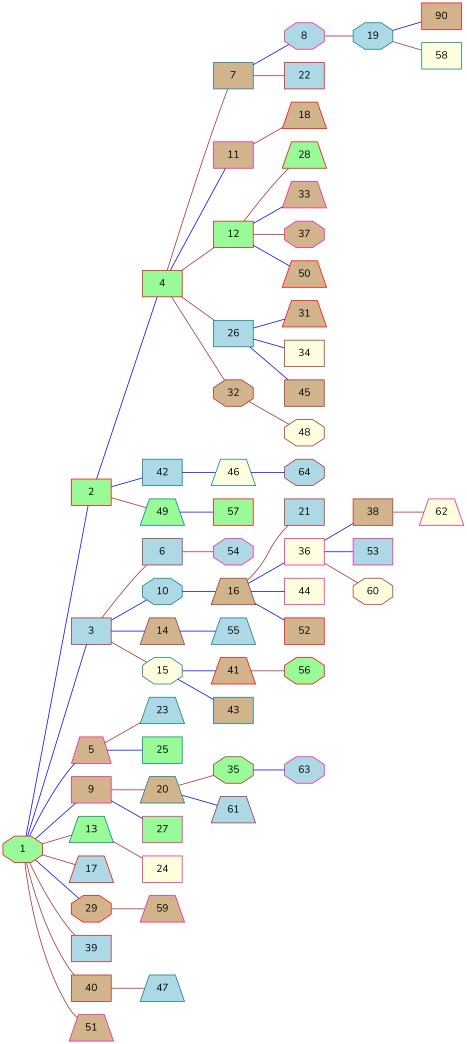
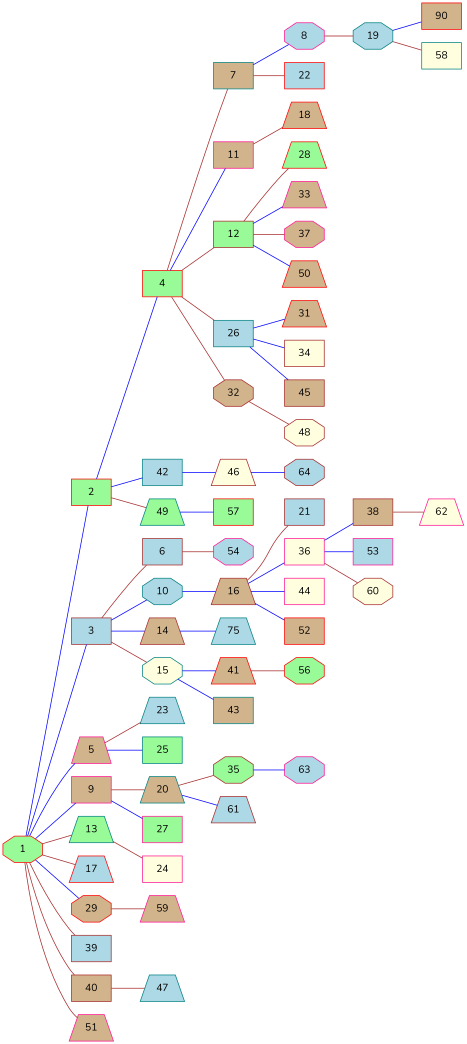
(233, 472) -> (233, 472)
(233, 631) -> (233, 631)
